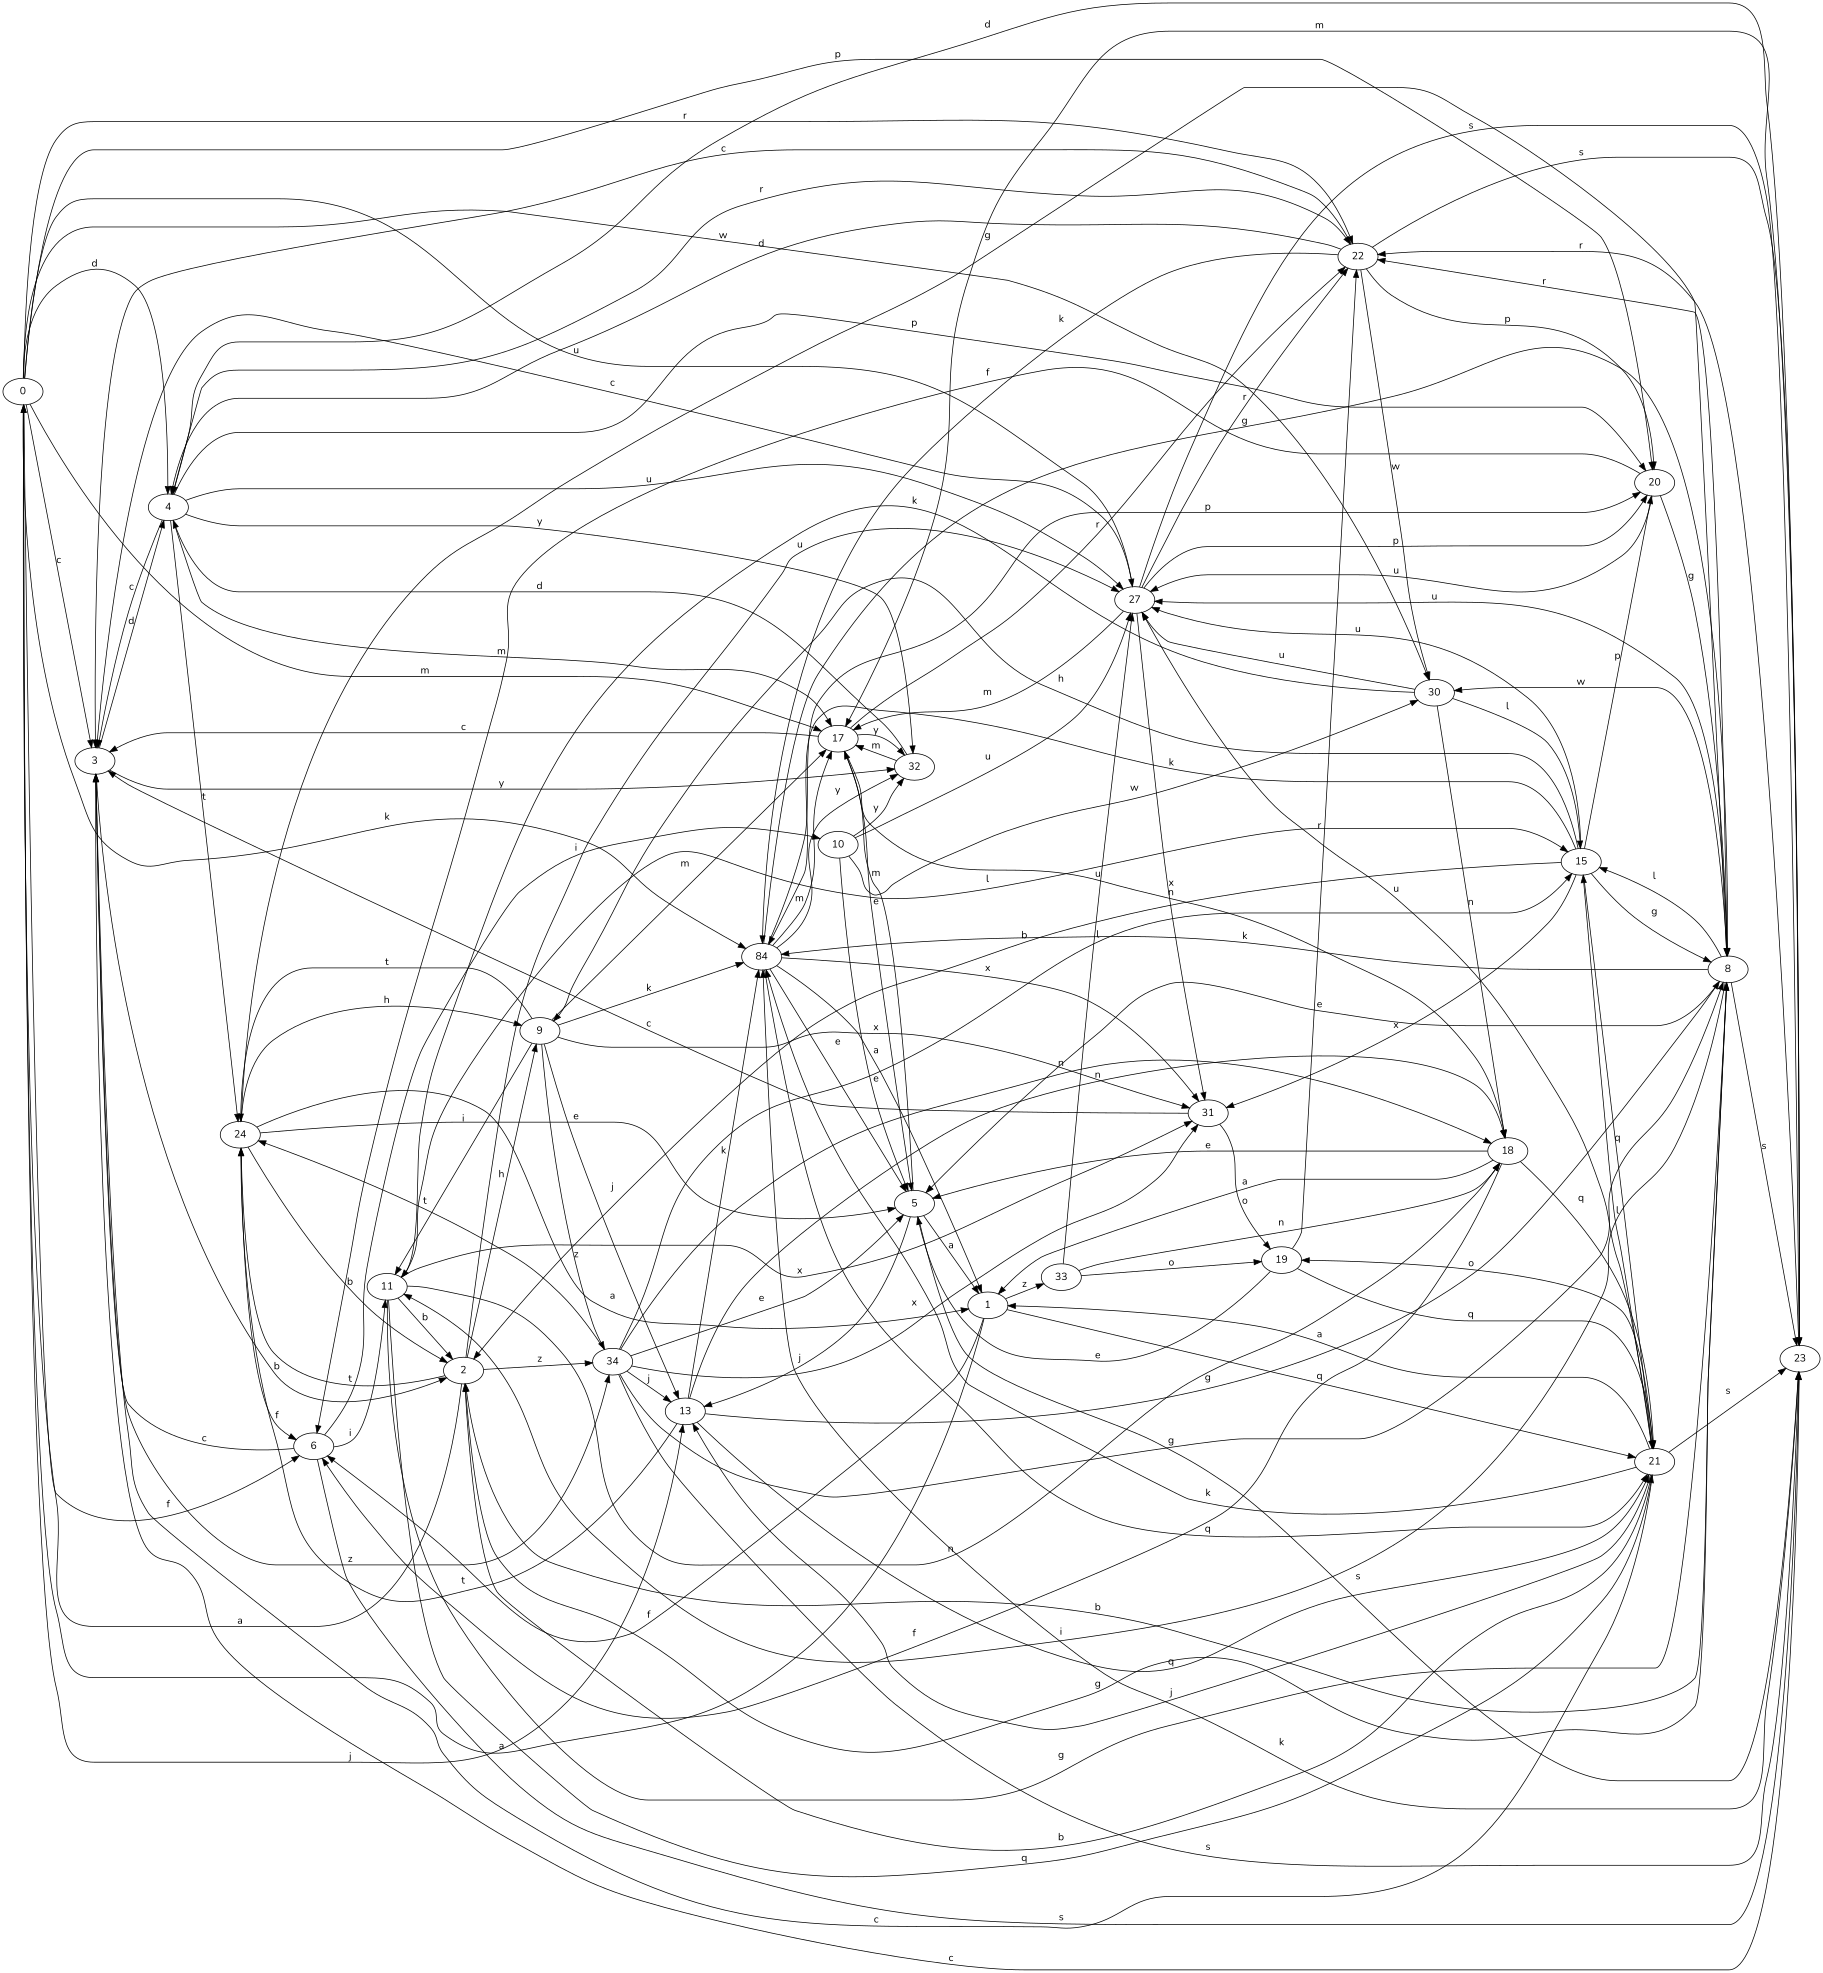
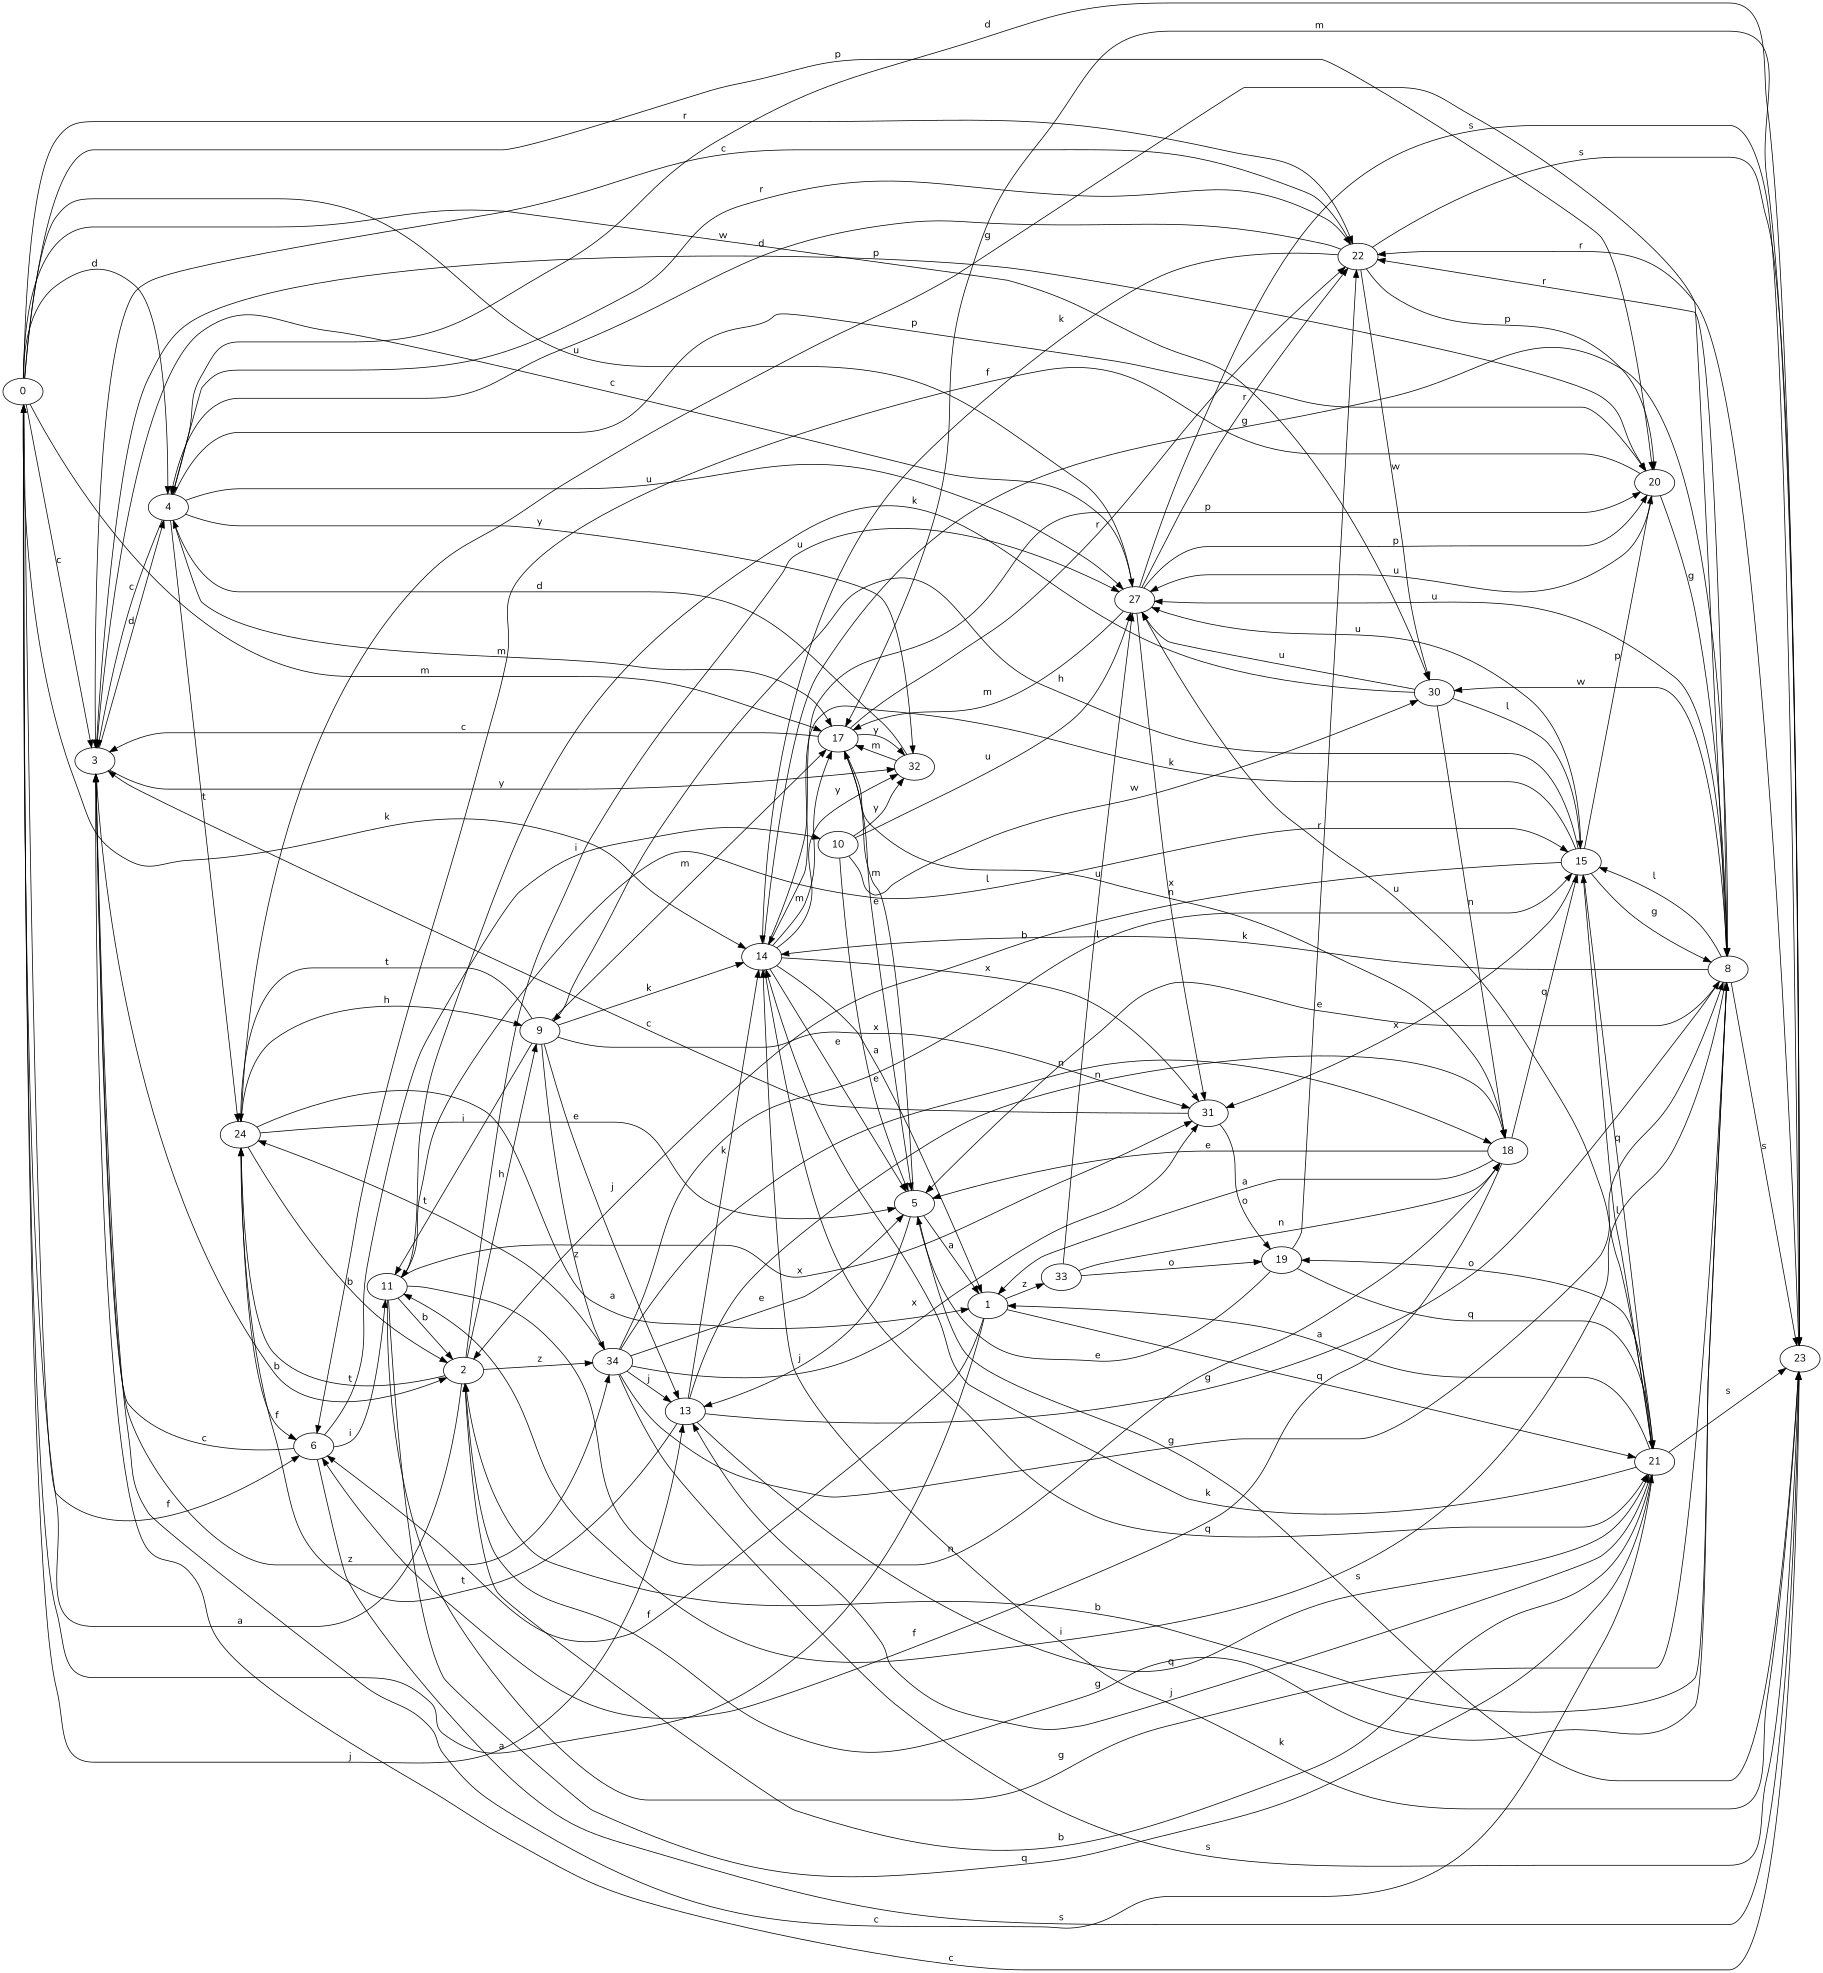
none -> (717, 256)
(762, 957) -> (762, 957)
(1620, 1286) -> (1544, 1010)
